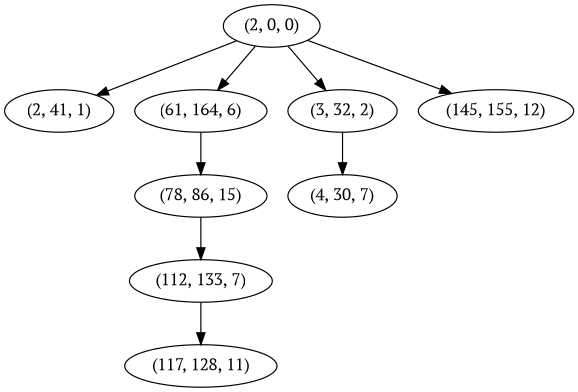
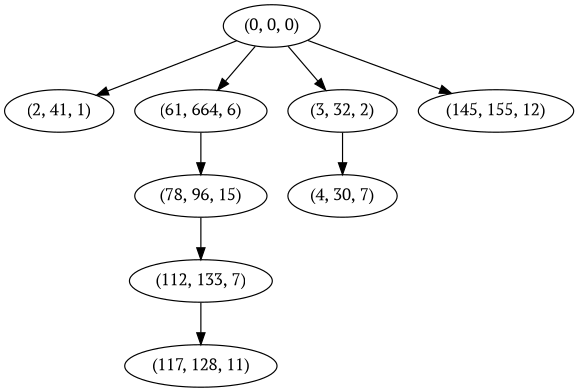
(272, 26) -> (272, 26)
(201, 111) -> (201, 111)
(201, 196) -> (201, 196)
